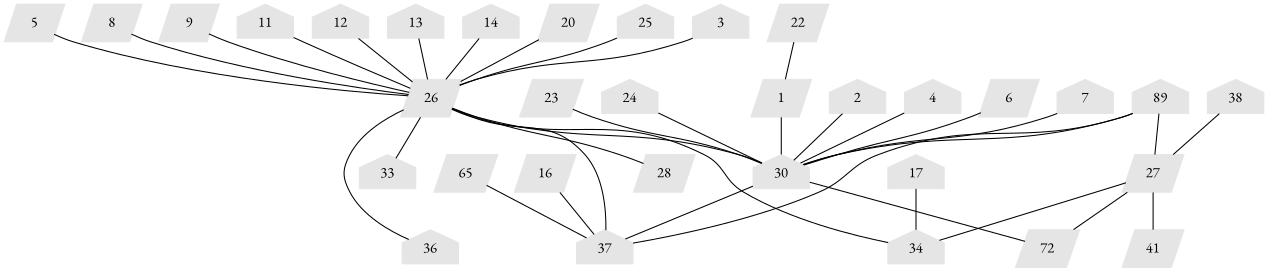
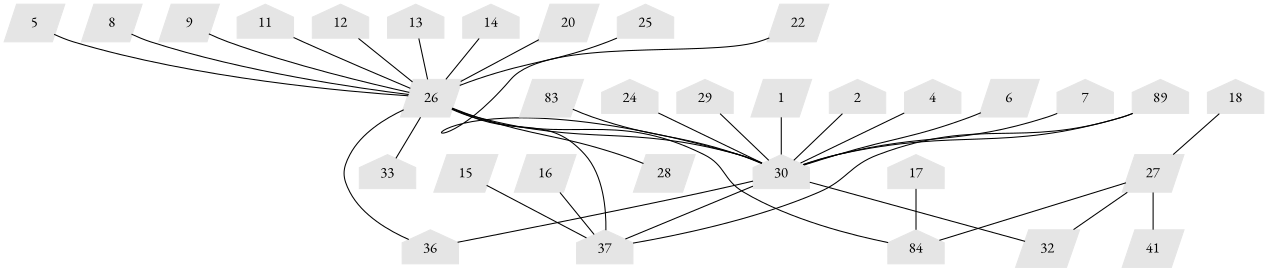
(721, 23) -> none
(790, 61) -> (454, 129)
(551, 98) -> (551, 98)
none -> (705, 98)
(1236, 98) -> (1236, 98)
(1157, 134) -> none
(466, 173) -> (466, 173)
none -> (613, 211)
(916, 249) -> (916, 249)
(1048, 249) -> (1048, 249)
